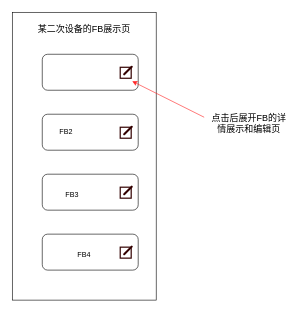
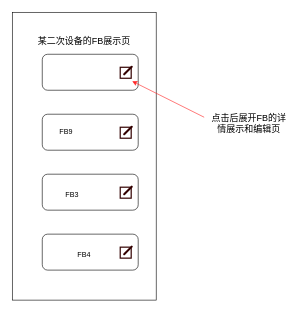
(84, 29) -> (84, 41)
(66, 132) -> (66, 132)
